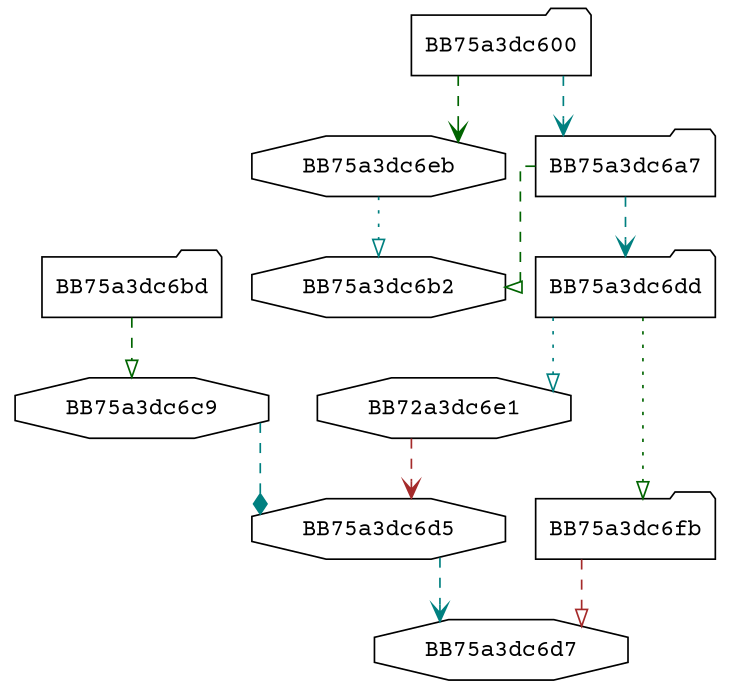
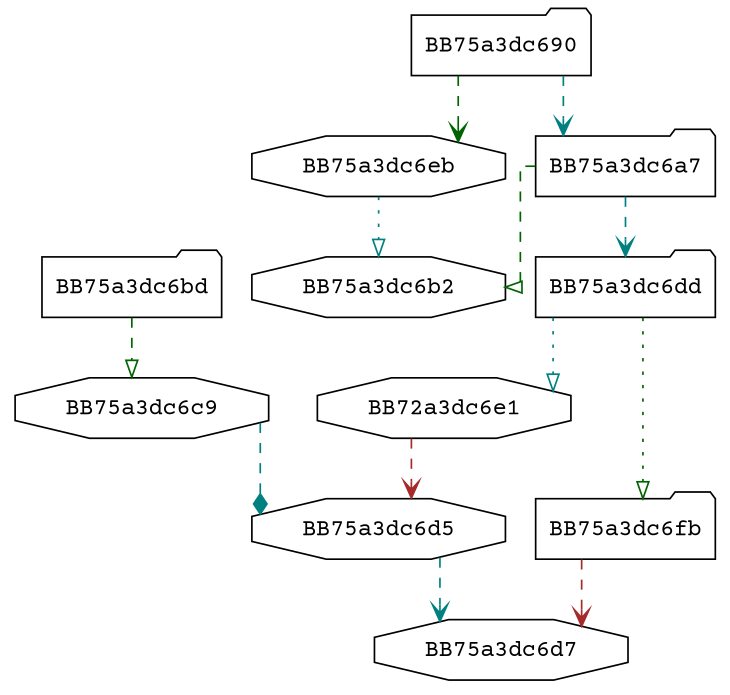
(501, 45) -> (501, 45)
(582, 584) -> (582, 584)
